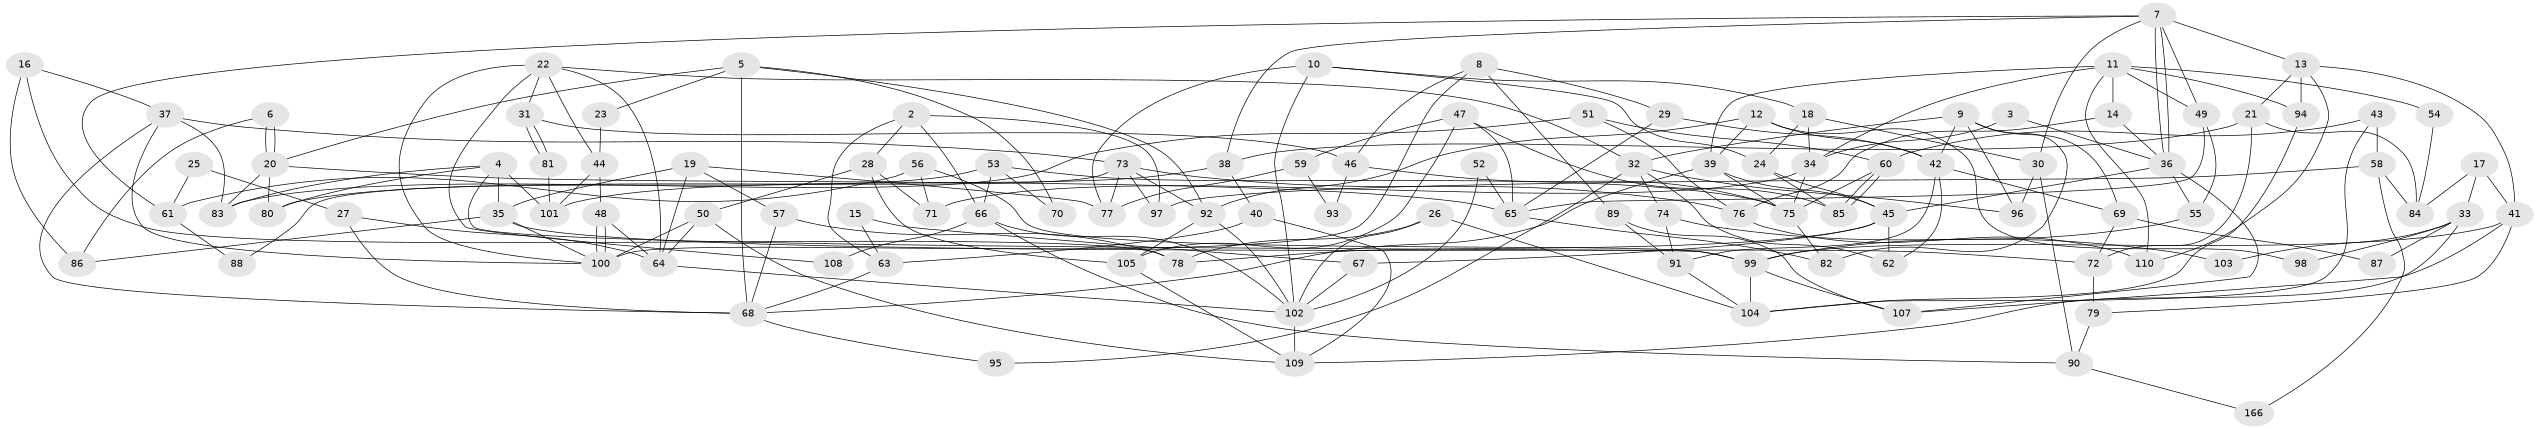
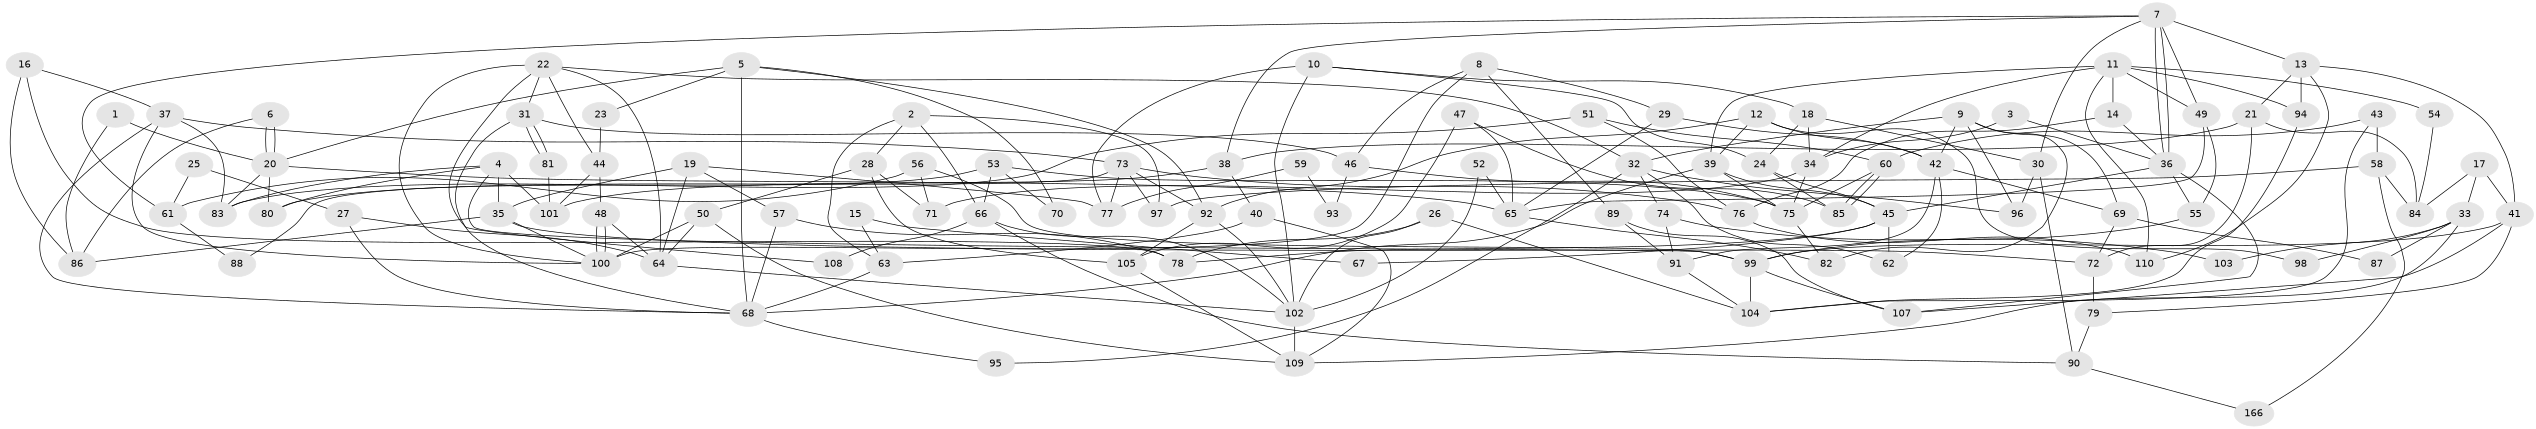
none -> (115, 115)
(1362, 140) -> none
none -> (540, 269)
(1327, 289) -> none
